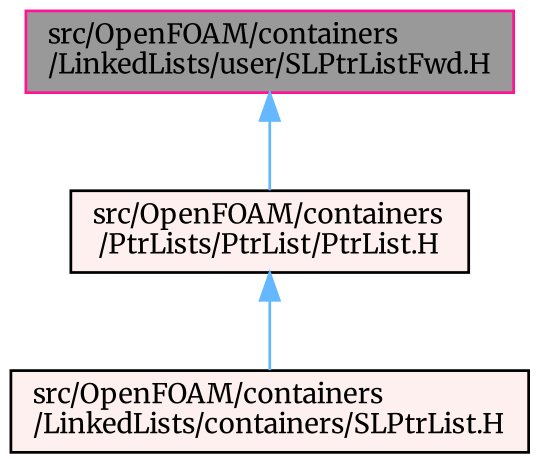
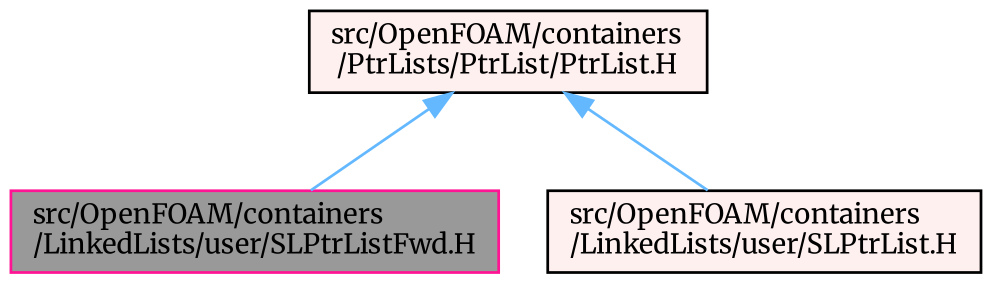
(270, 156) -> (370, 150)
(270, 411) -> (764, 232)
